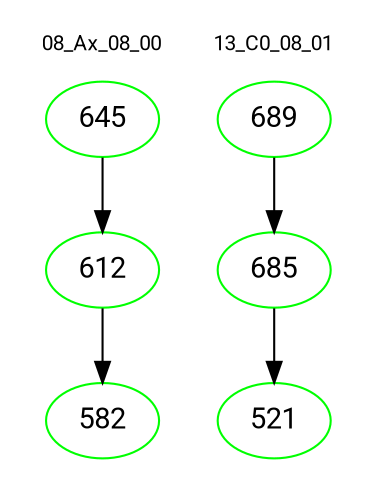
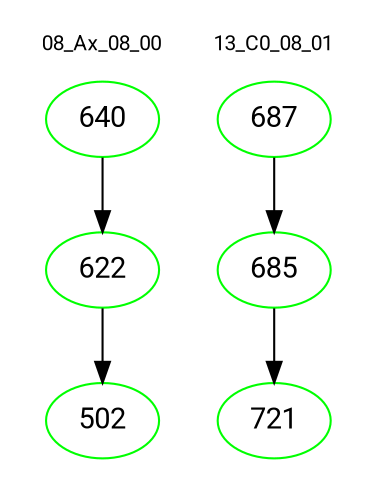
(103, 119) -> (103, 119)
(274, 119) -> (274, 119)
(103, 270) -> (103, 270)
(103, 421) -> (103, 421)
(274, 421) -> (274, 421)
